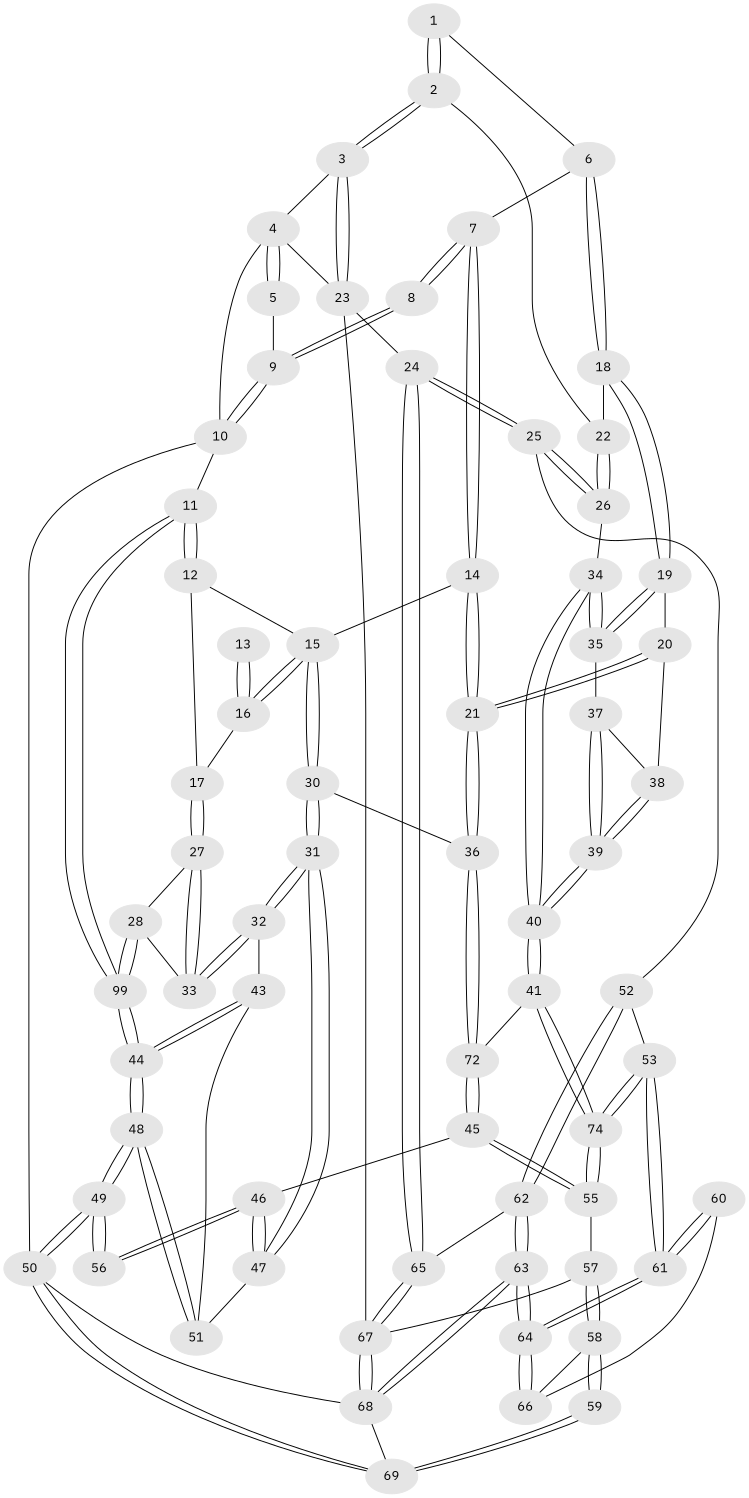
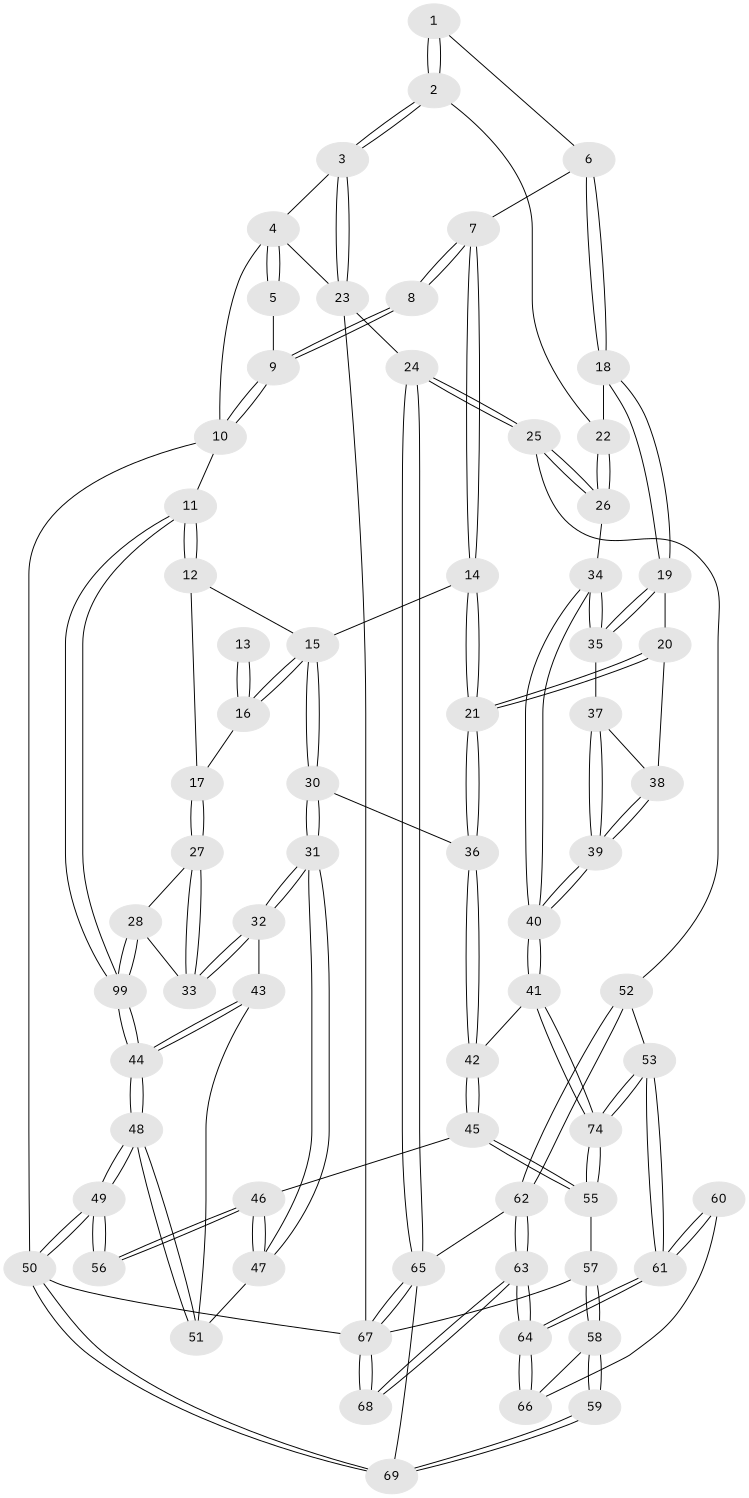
(473, 1061) -> (473, 1061)
(184, 1364) -> (209, 1314)
(379, 1442) -> (406, 1386)
